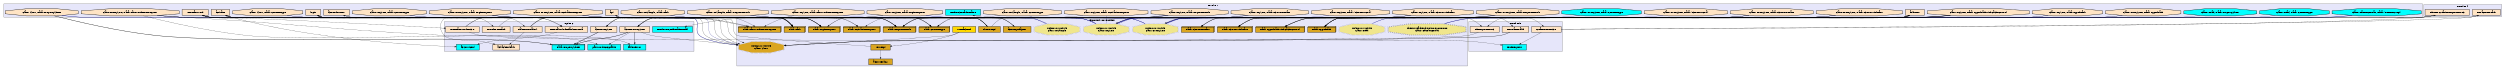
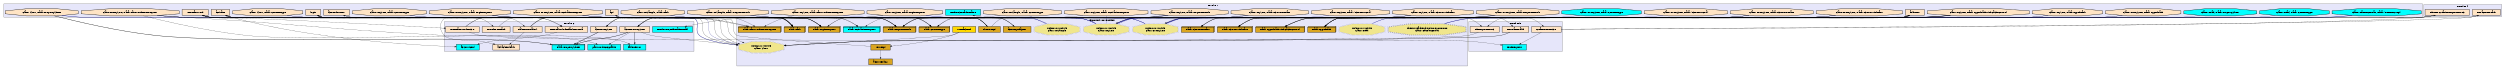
(569, 23) -> (569, 23)
(862, 29) -> (862, 29)
(761, 47) -> (761, 47)
